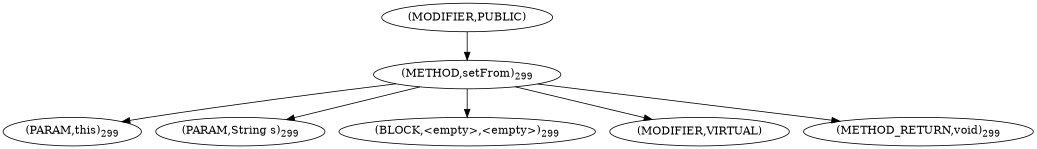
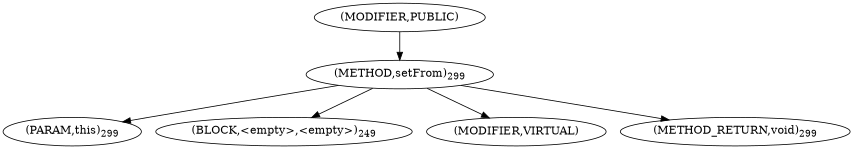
(550, 130) -> (367, 130)
(240, 132) -> none
